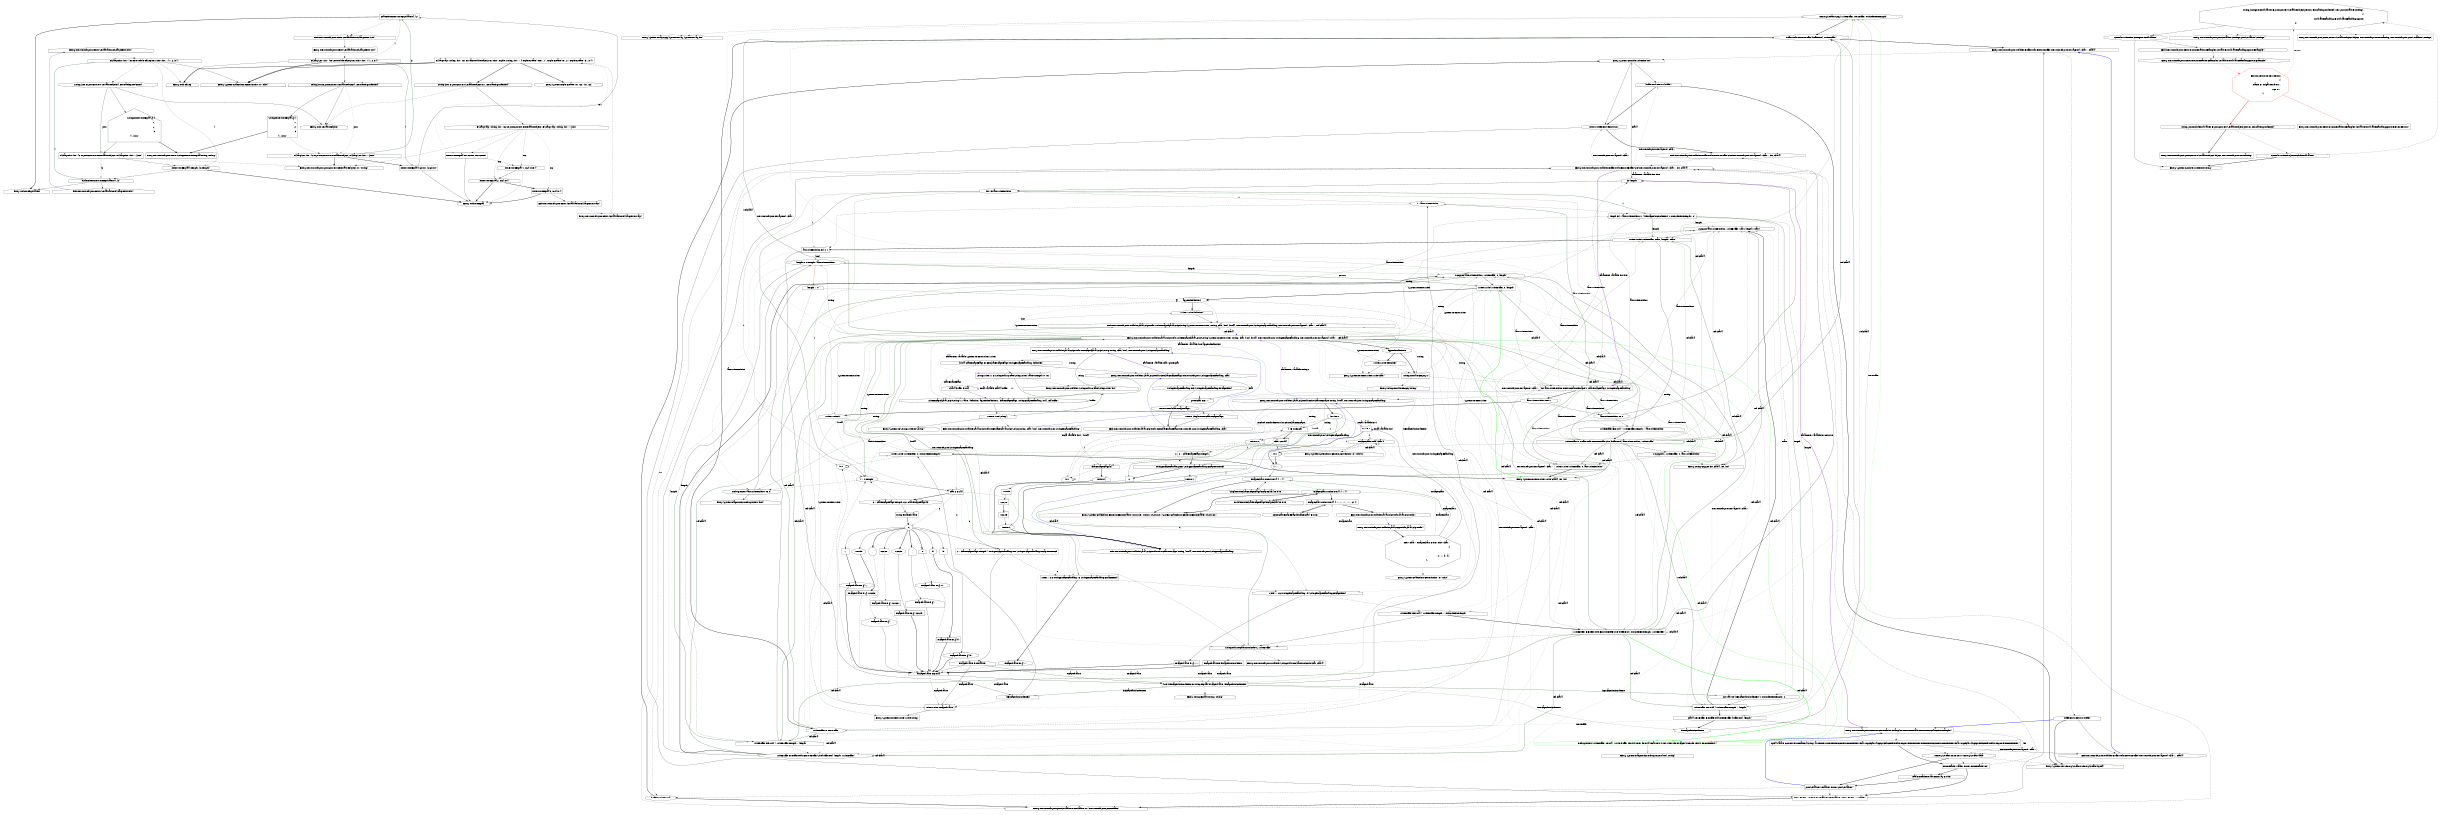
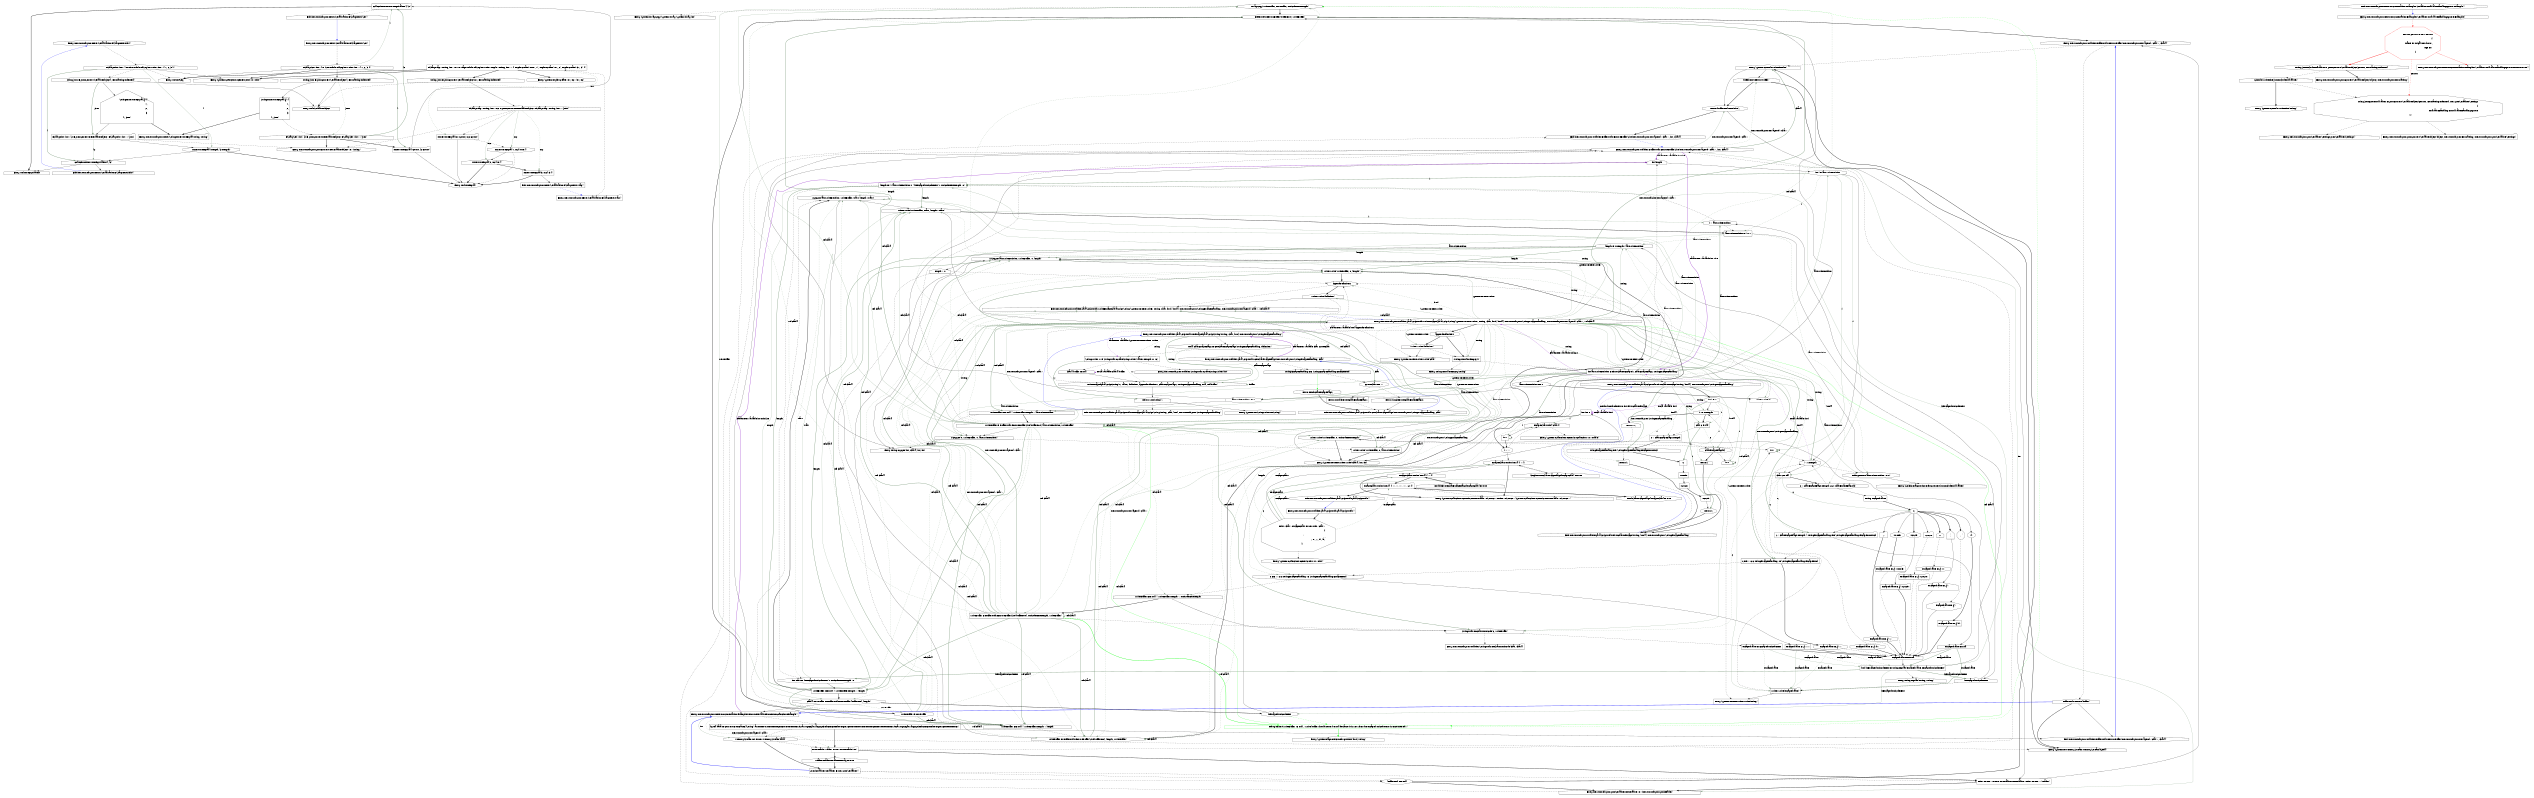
(1853, 17) -> (1280, 7)
(2135, 37) -> none
(101, 50) -> (99, 43)
(1214, 197) -> (1331, 217)
(818, 256) -> (1702, 240)
(814, 274) -> (1384, 248)
(1342, 275) -> (1515, 259)
(1481, 386) -> (1643, 355)
(1200, 388) -> (1317, 372)
(1186, 397) -> (1317, 381)
none -> (1348, 400)
none -> (805, 419)
(1280, 436) -> (1659, 415)
(1102, 467) -> (1715, 450)
(1299, 486) -> (1462, 469)
(740, 502) -> (1931, 486)
(943, 552) -> none
(972, 663) -> (1956, 647)
(933, 690) -> (1795, 669)
